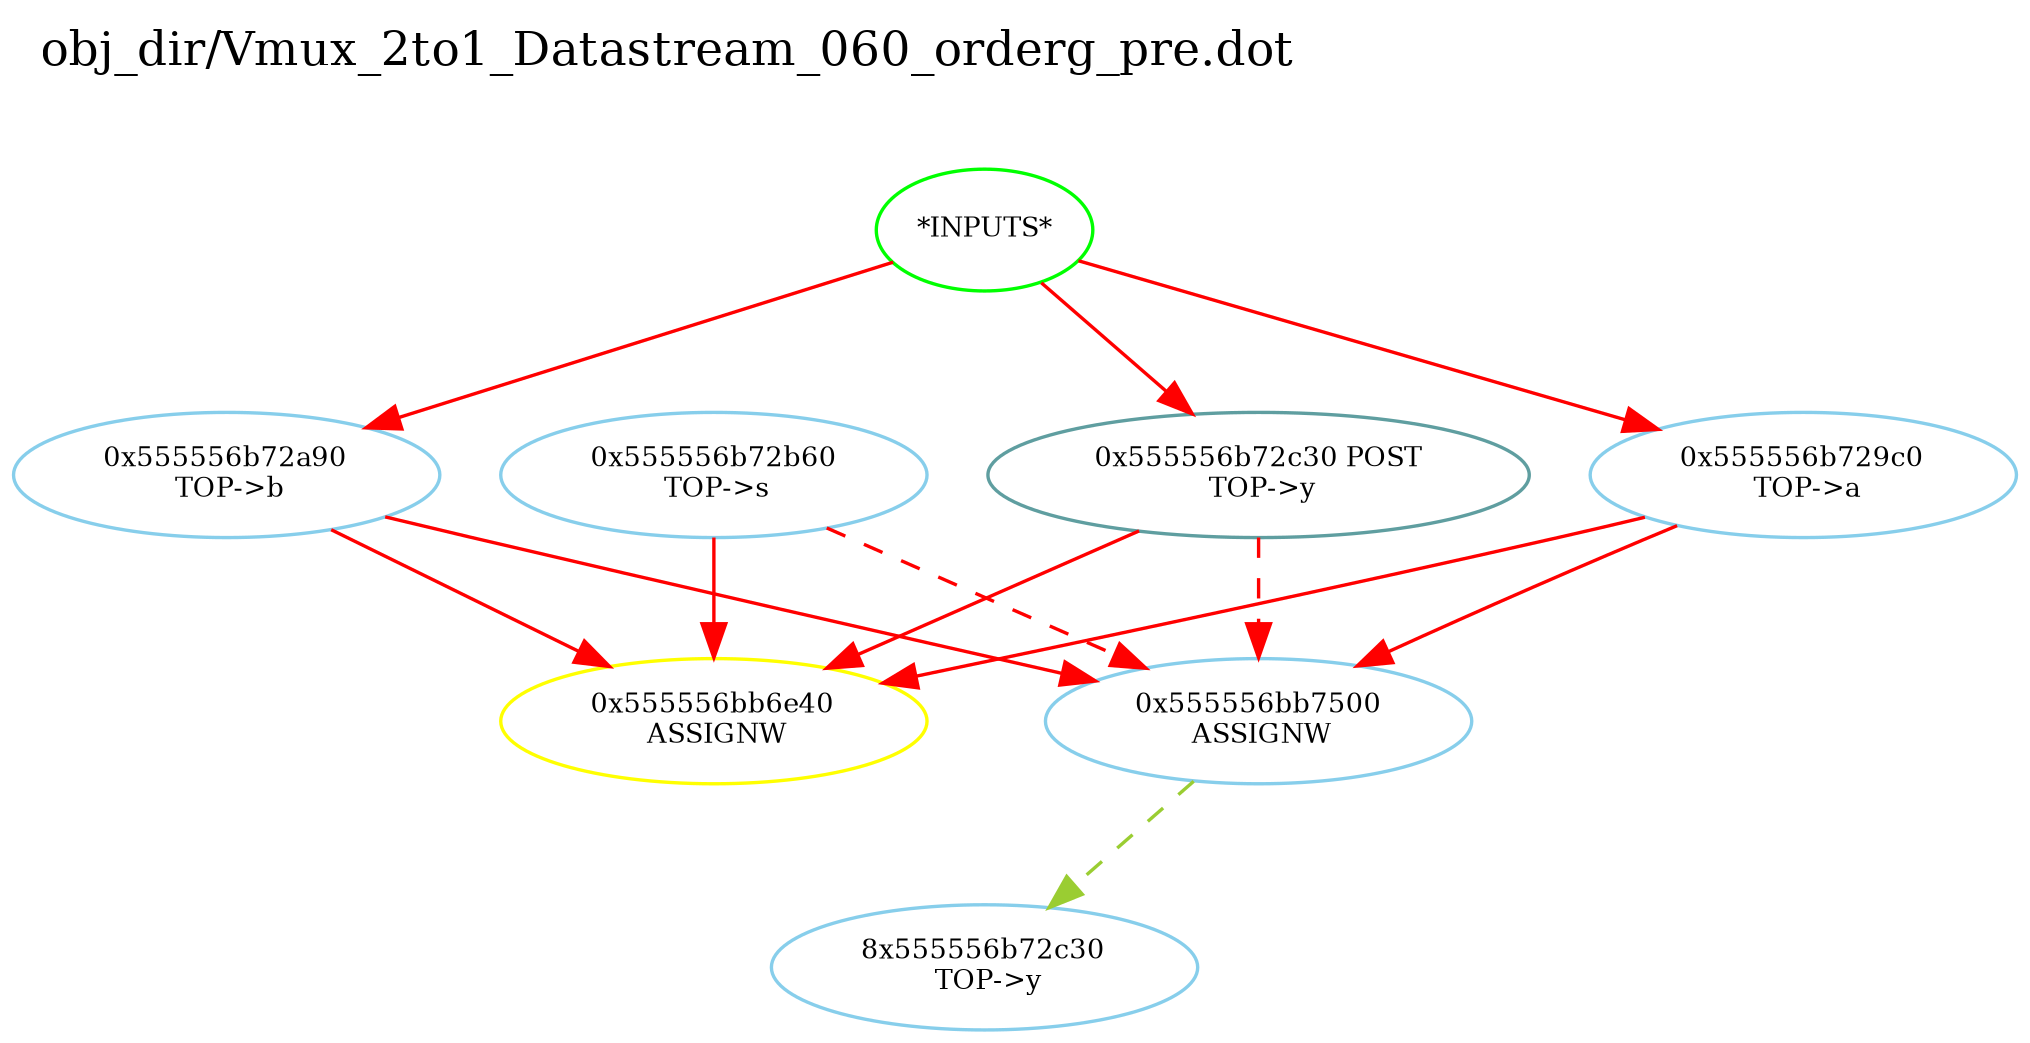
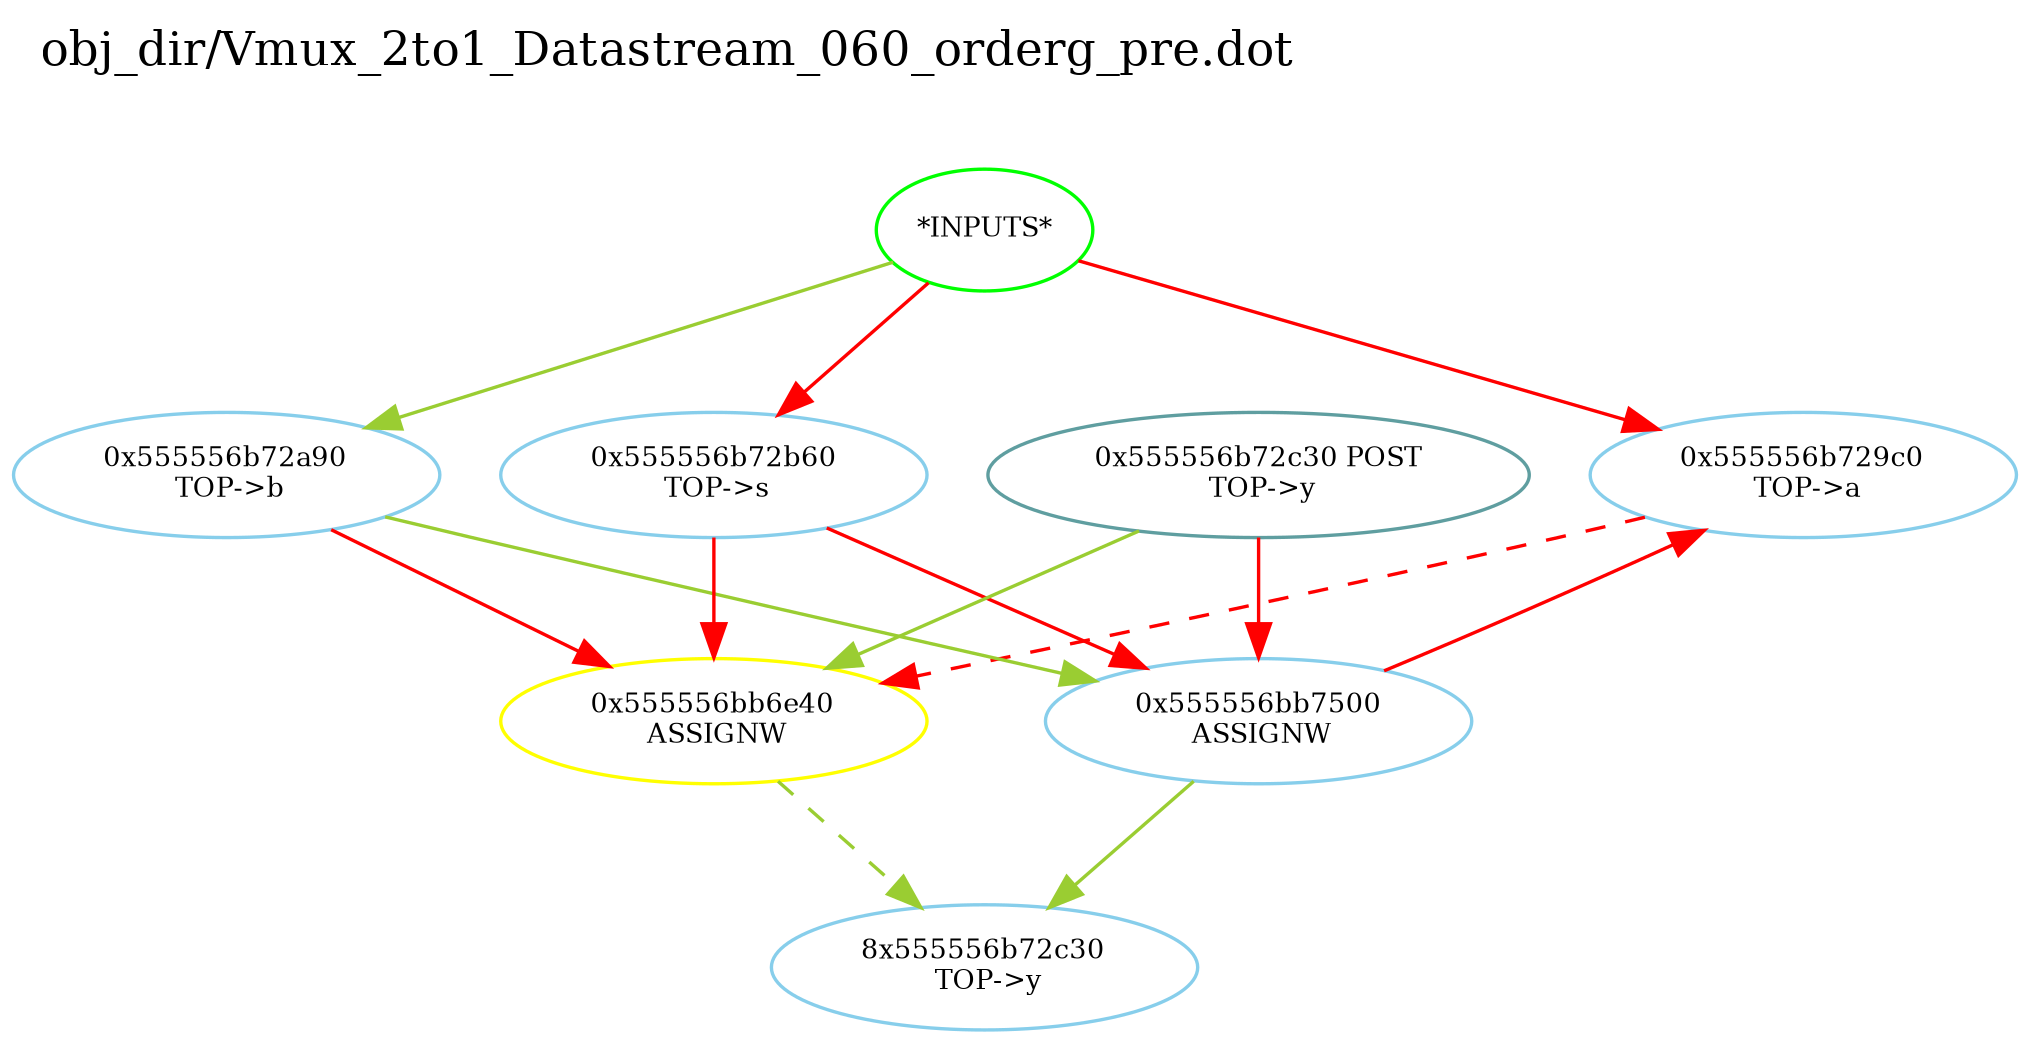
(1104, 337) -> (866, 337)
(646, 340) -> (646, 340)
(1259, 581) -> (1259, 581)
(956, 585) -> (956, 585)
(1013, 587) -> (1013, 587)
(1532, 588) -> (1529, 609)
(1281, 599) -> (1281, 599)
(740, 600) -> (740, 600)
none -> (837, 833)
(1134, 833) -> (1134, 833)
